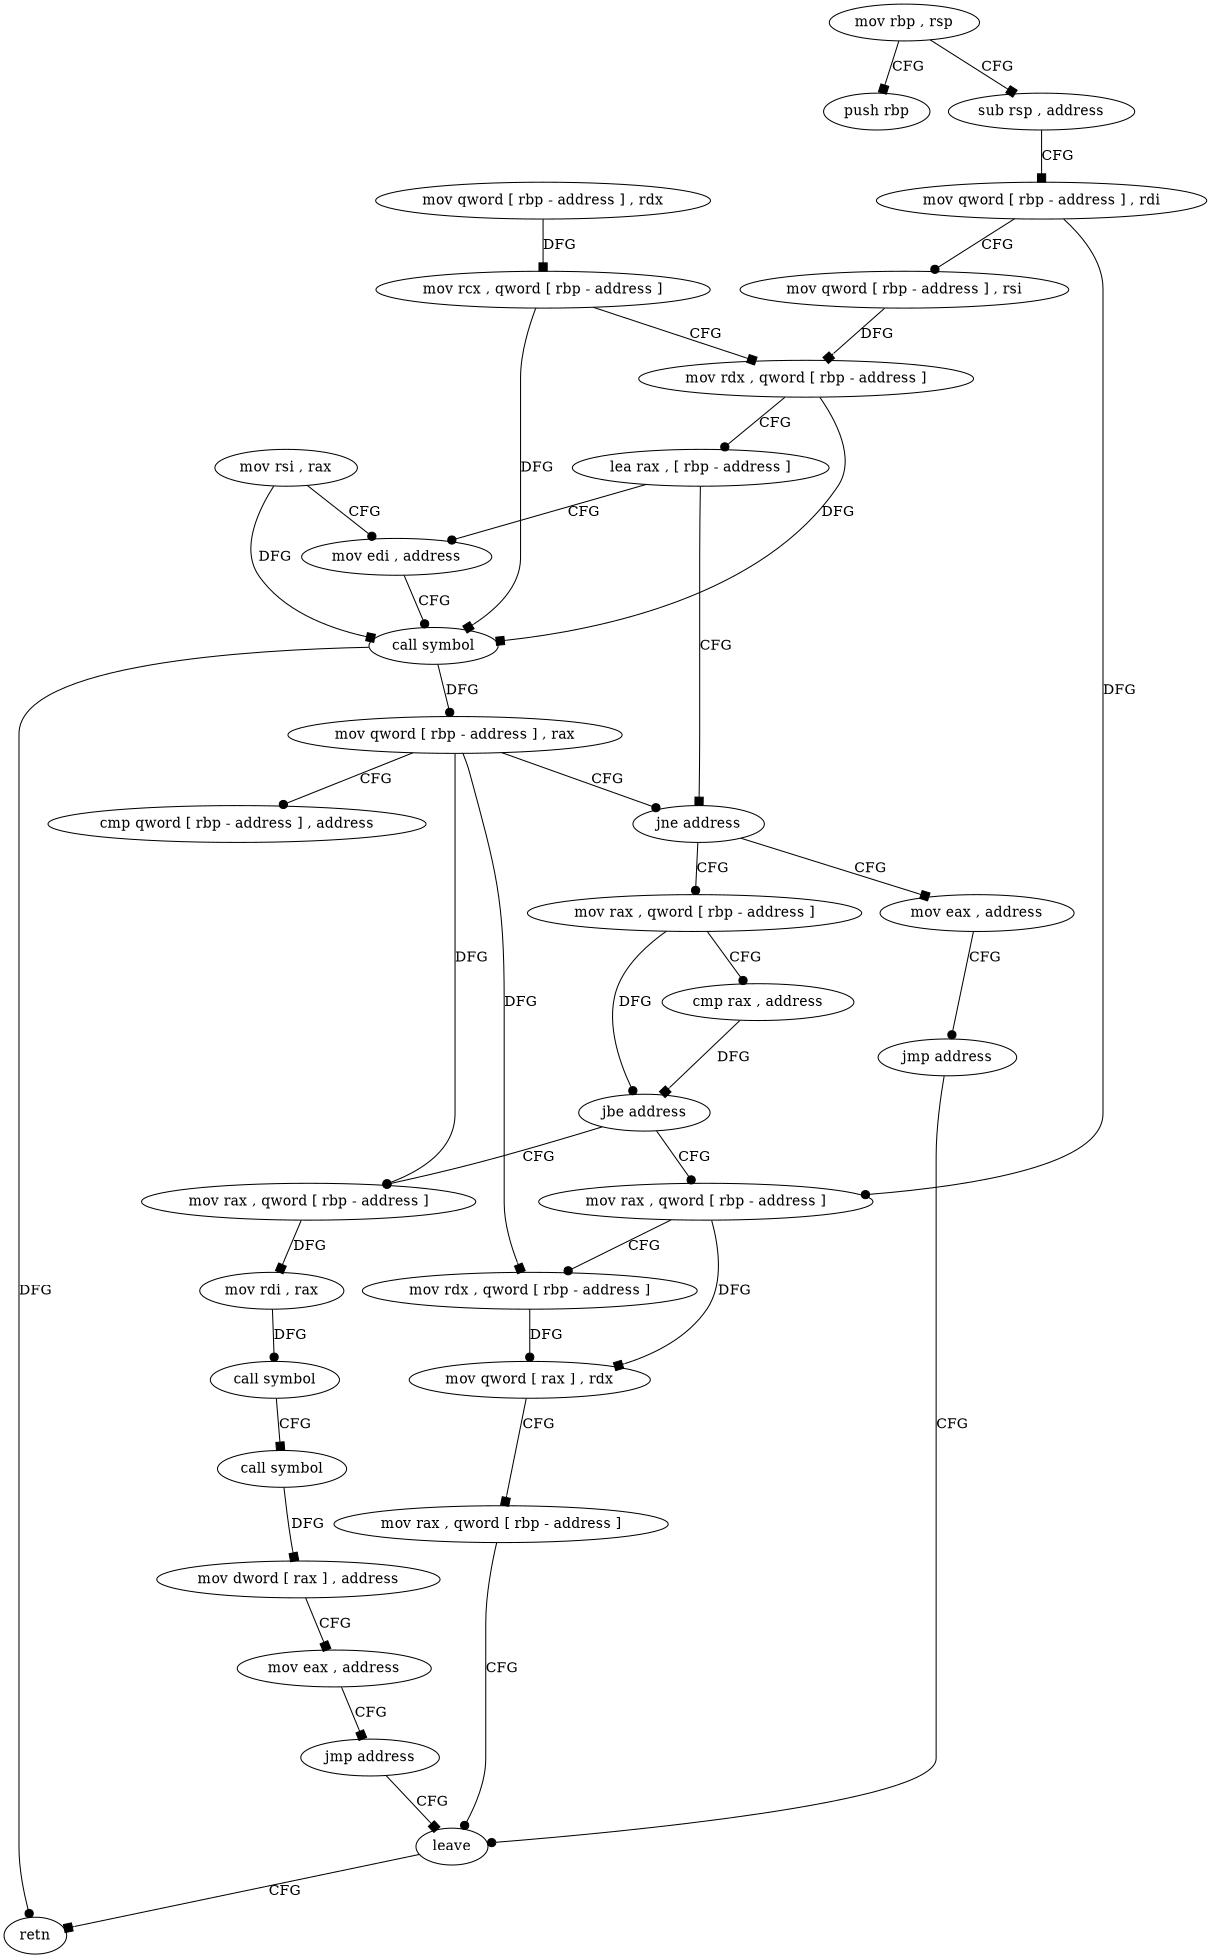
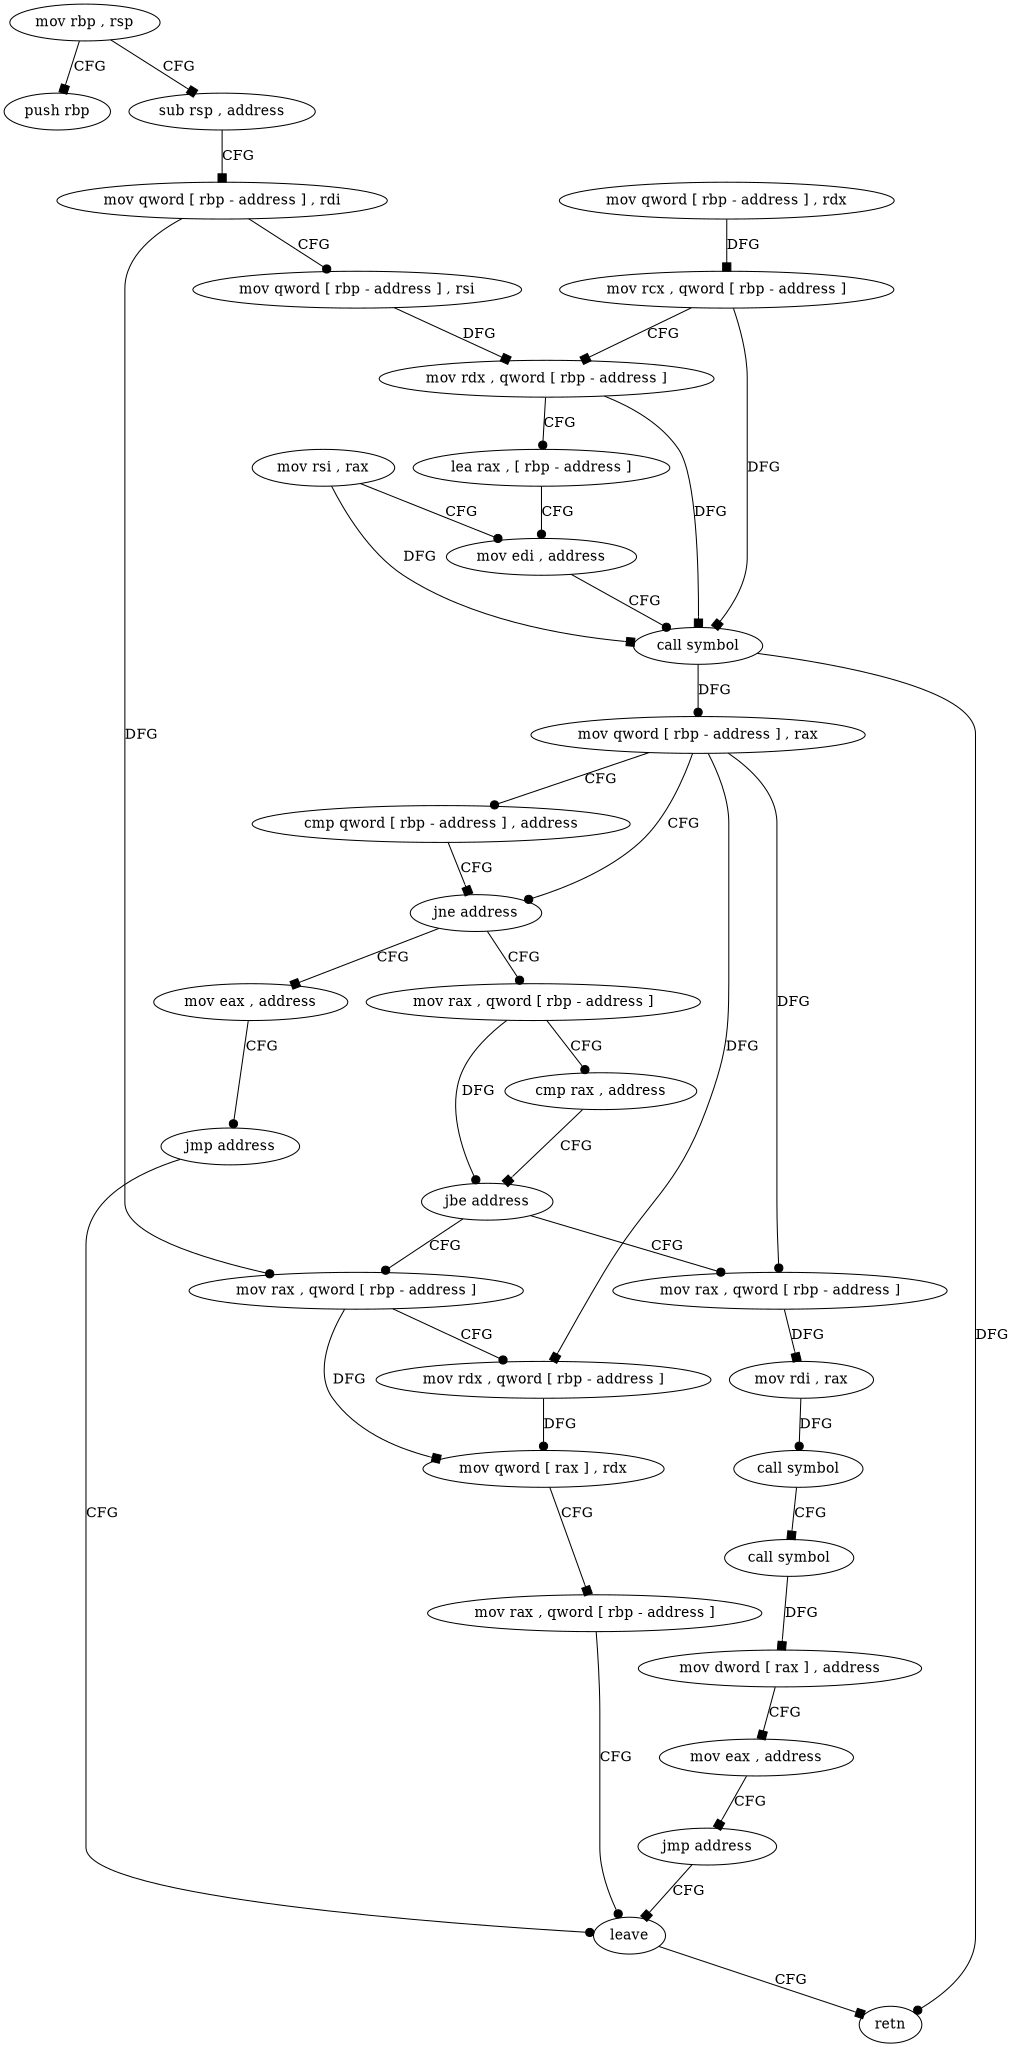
(700, 641) -> (457, 864)
(734, 1057) -> (576, 1146)
